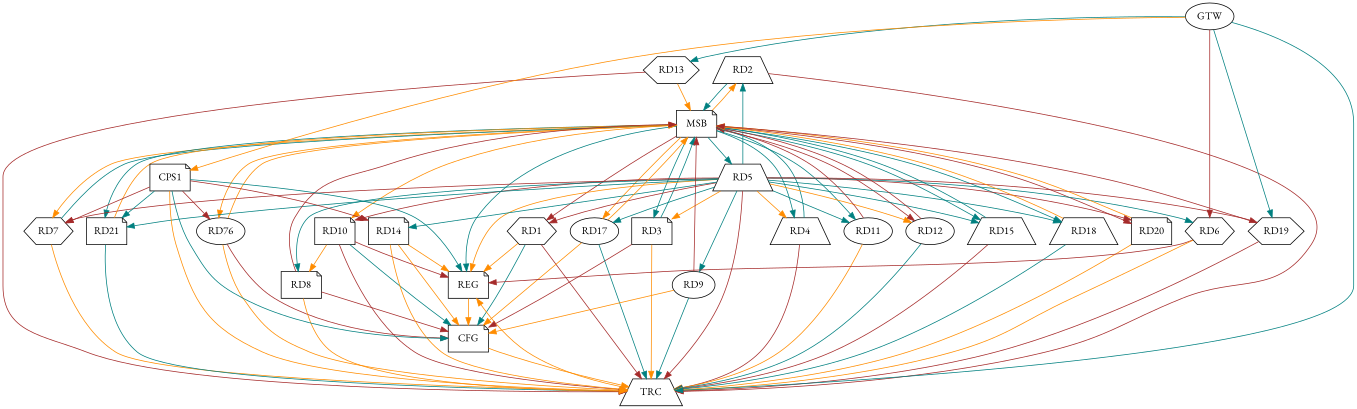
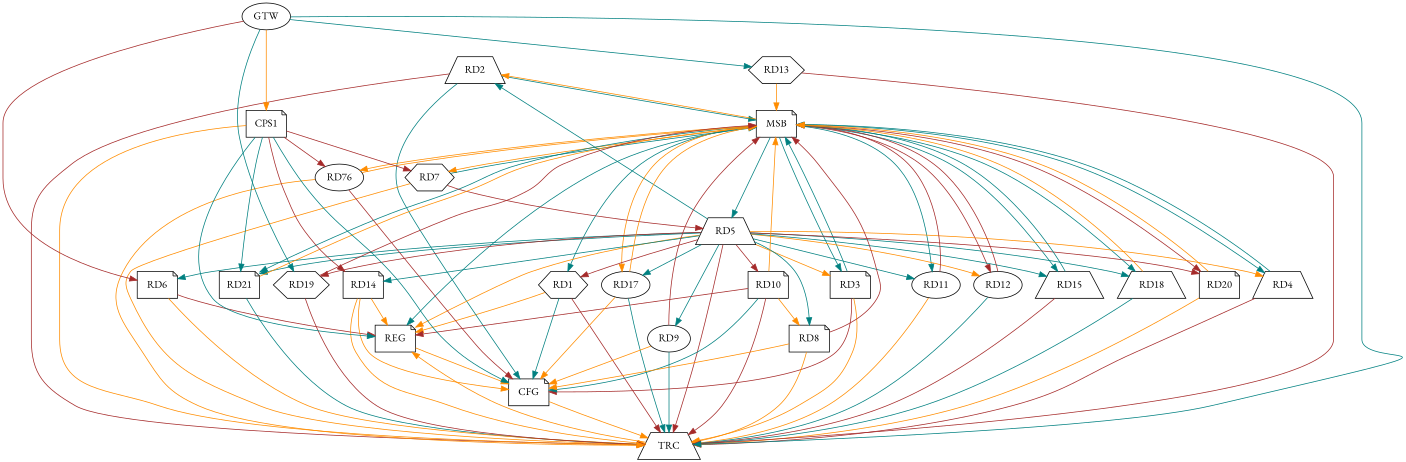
(510, 146) -> (772, 208)
(614, 175) -> (640, 164)
(411, 188) -> (570, 212)
none -> (415, 222)
(1210, 231) -> (157, 285)
(381, 311) -> (685, 364)
